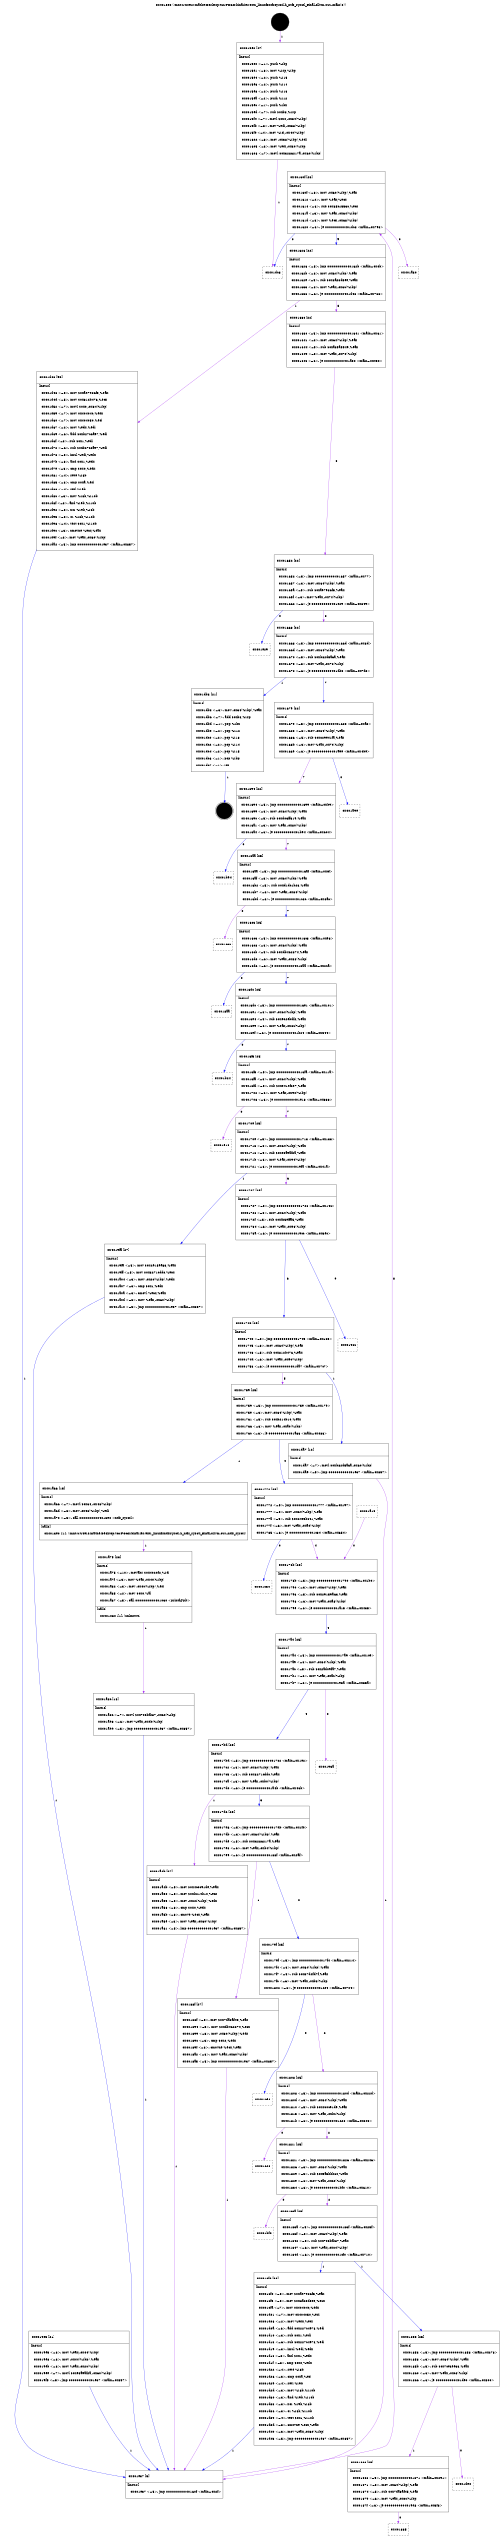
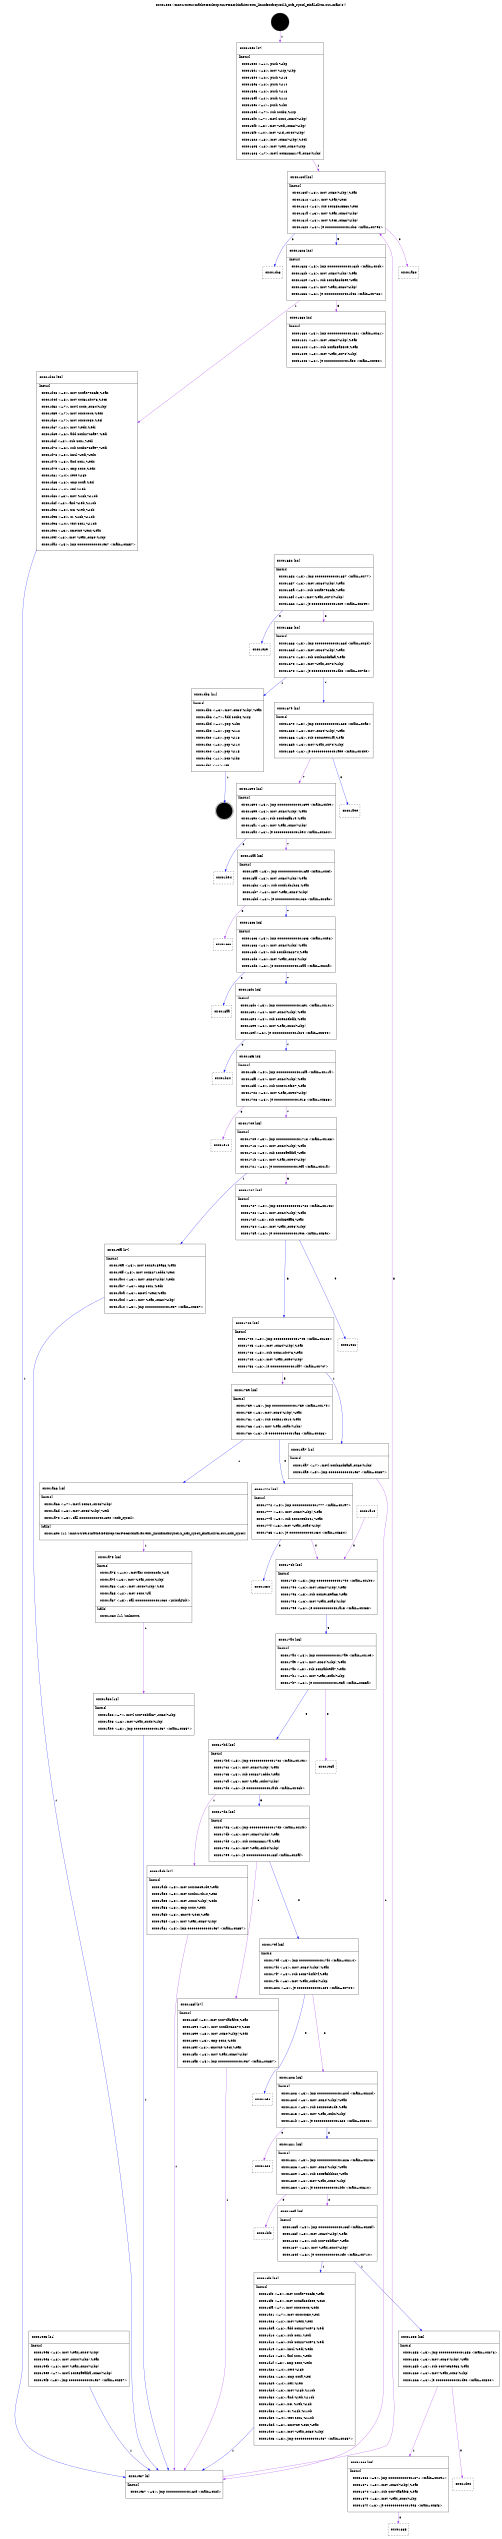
(275, 212) -> (315, 165)
(330, 460) -> none
(327, 2132) -> (327, 2132)
